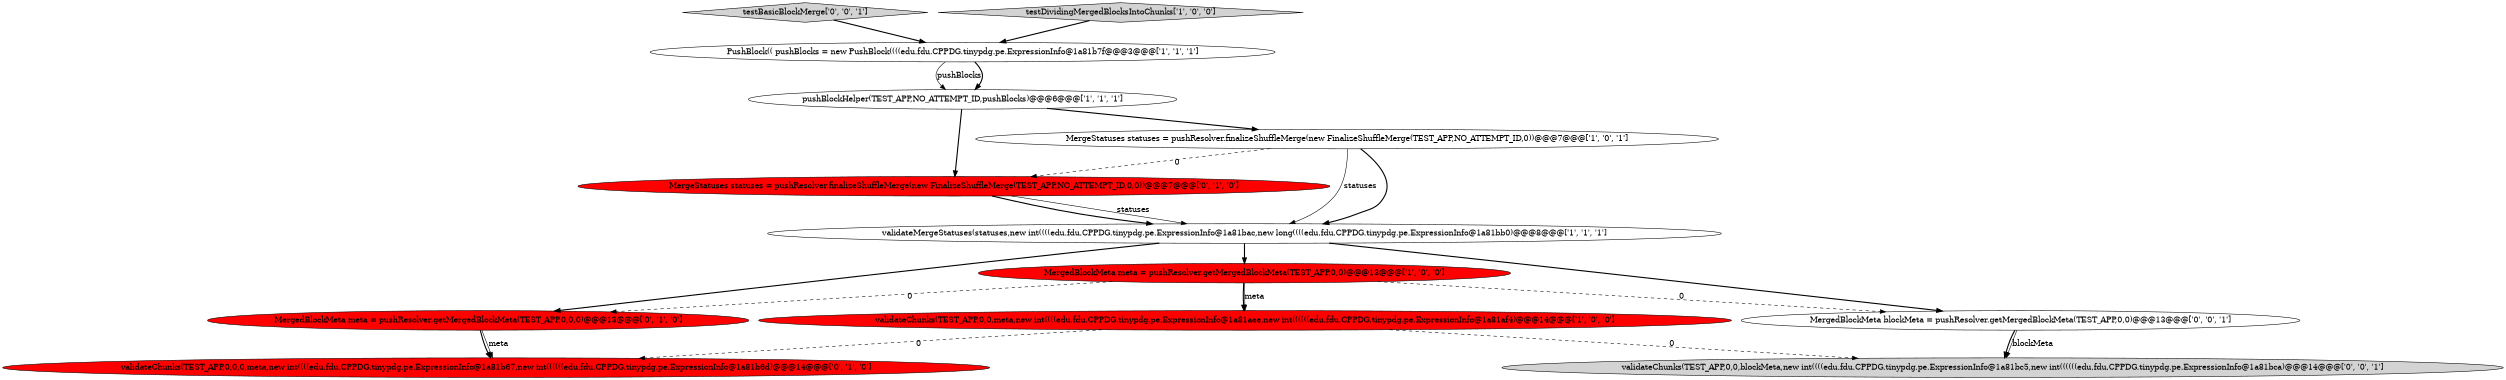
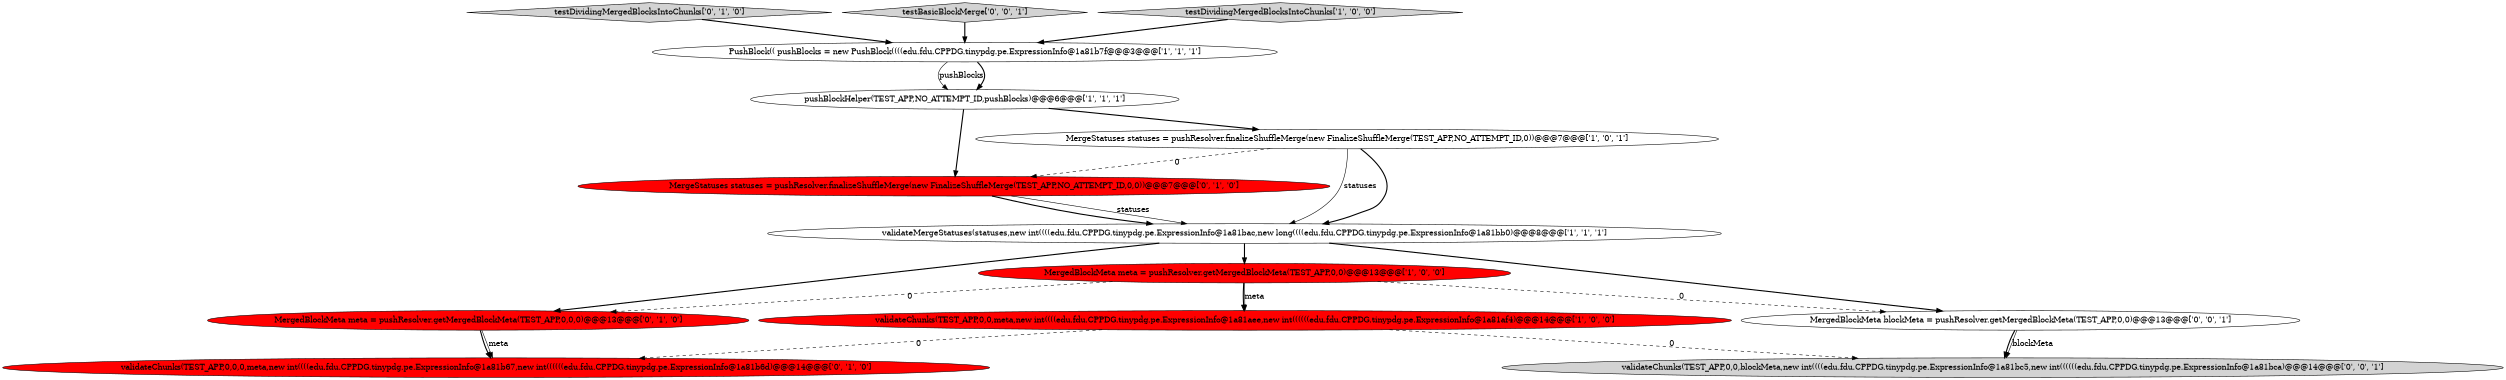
none -> (649, 12)
